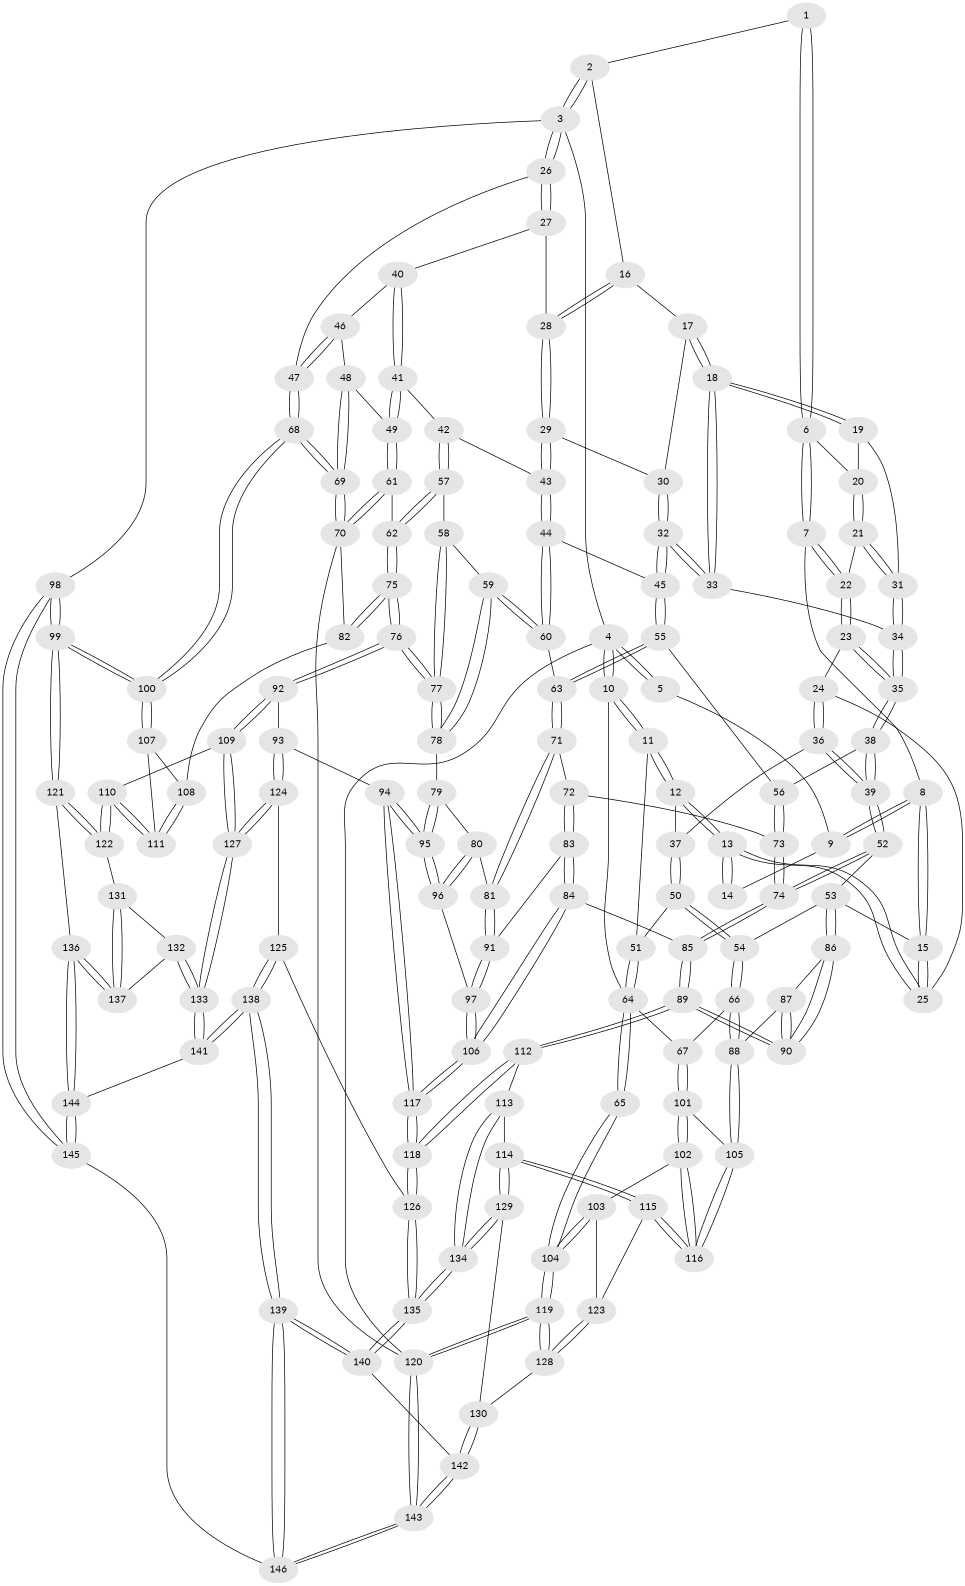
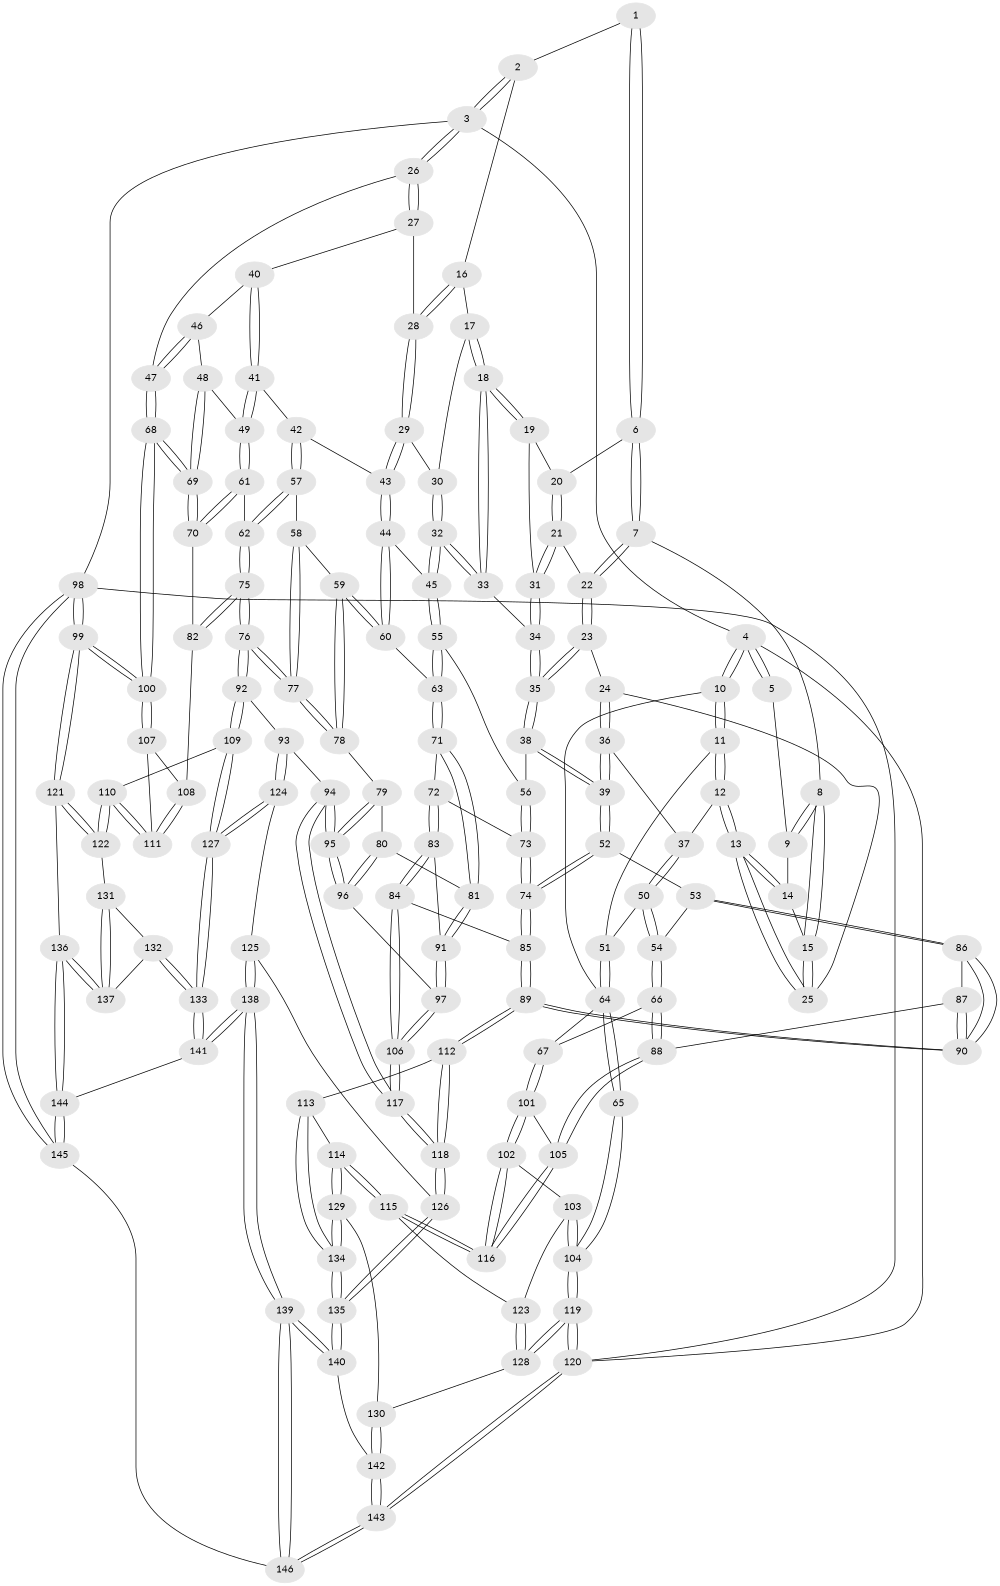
(882, 925) -> (798, 922)
(318, 967) -> (866, 708)
